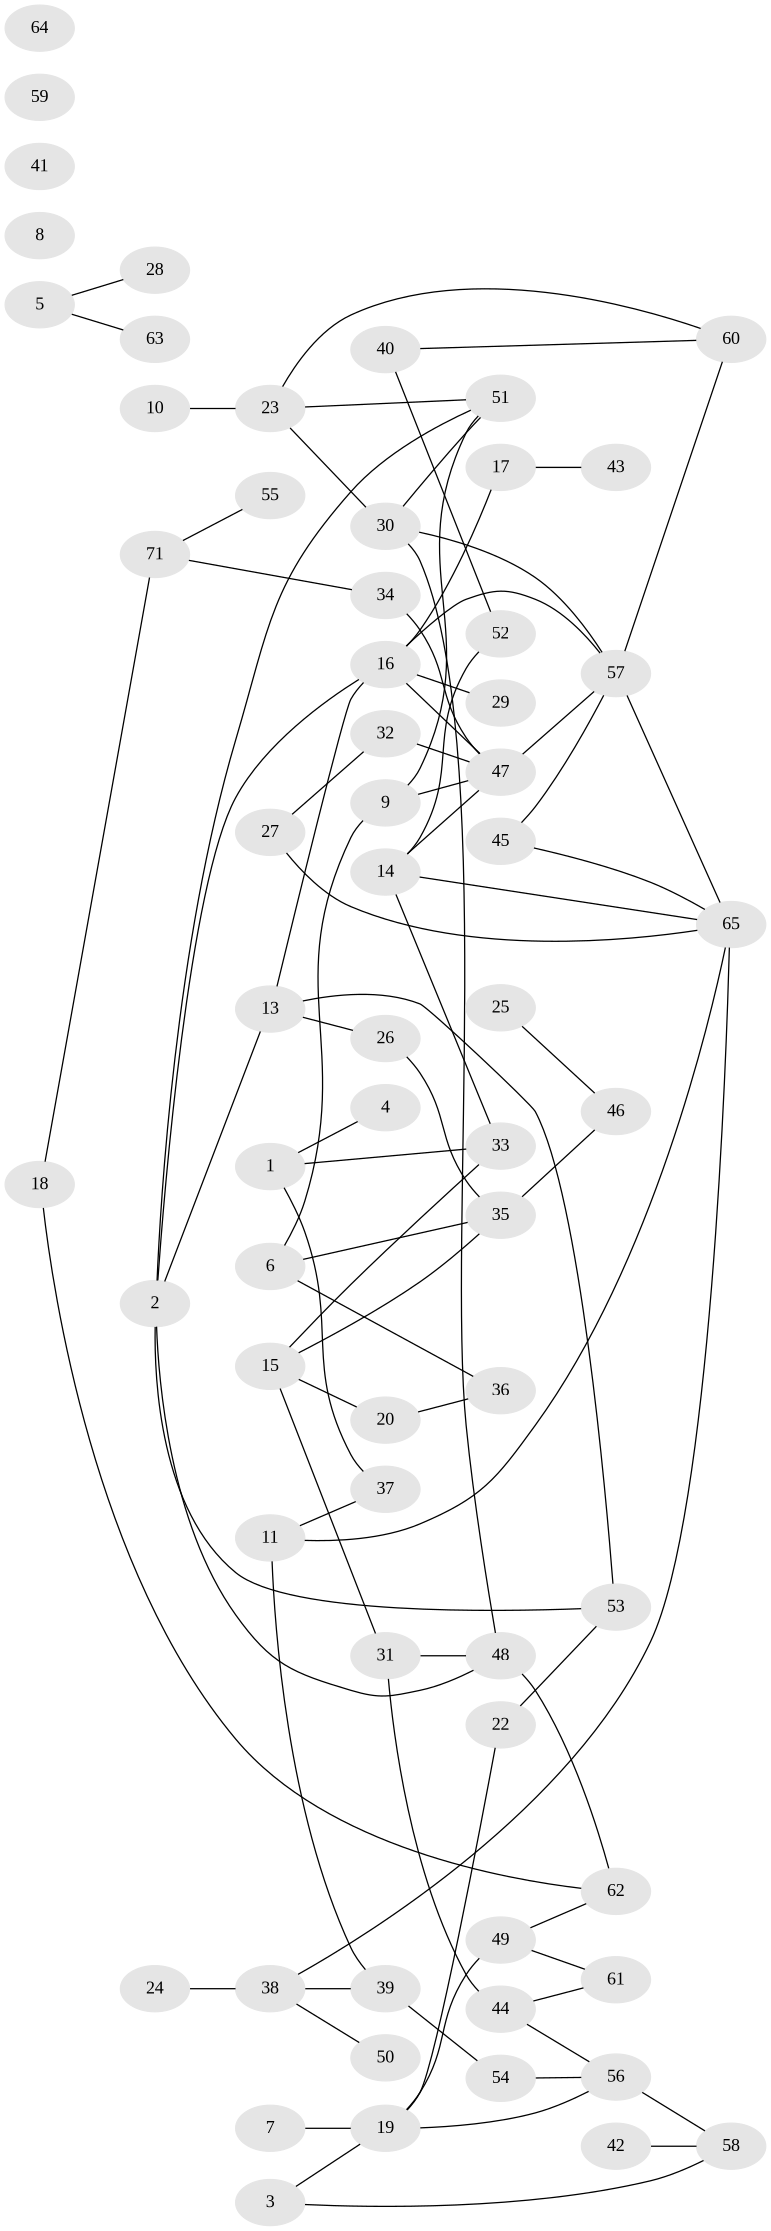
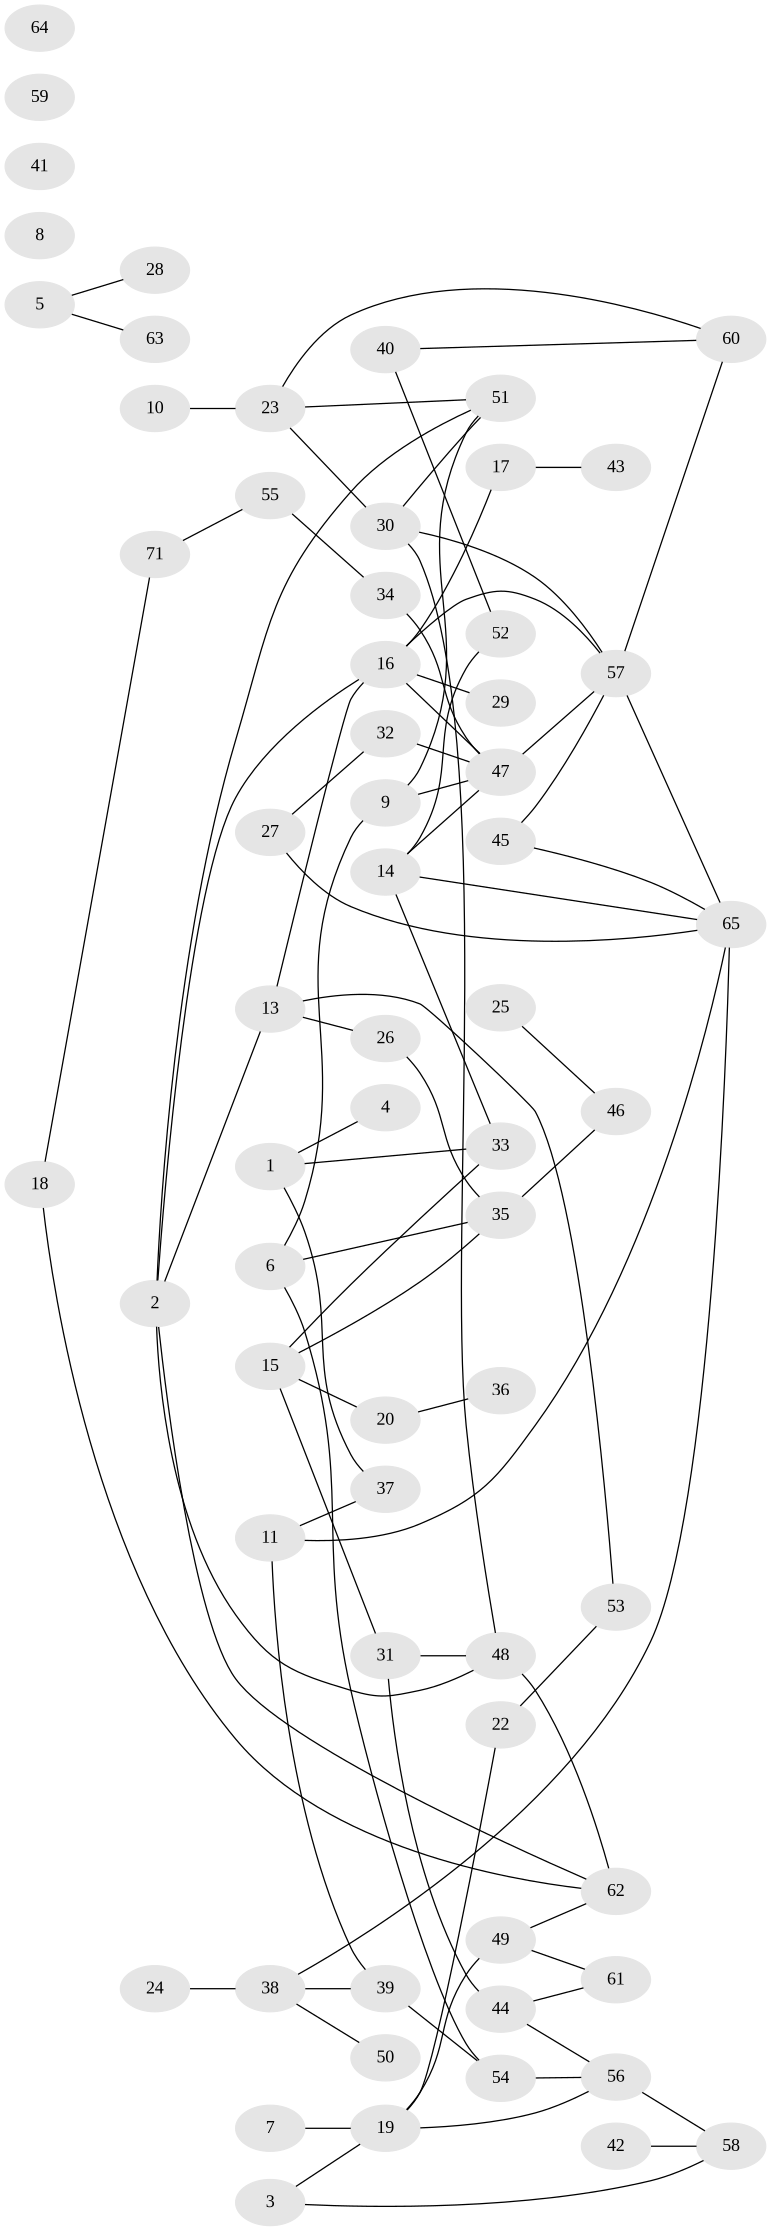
(270, 575) -> (328, 546)
(385, 1329) -> (349, 1682)
(259, 1585) -> (251, 1694)
